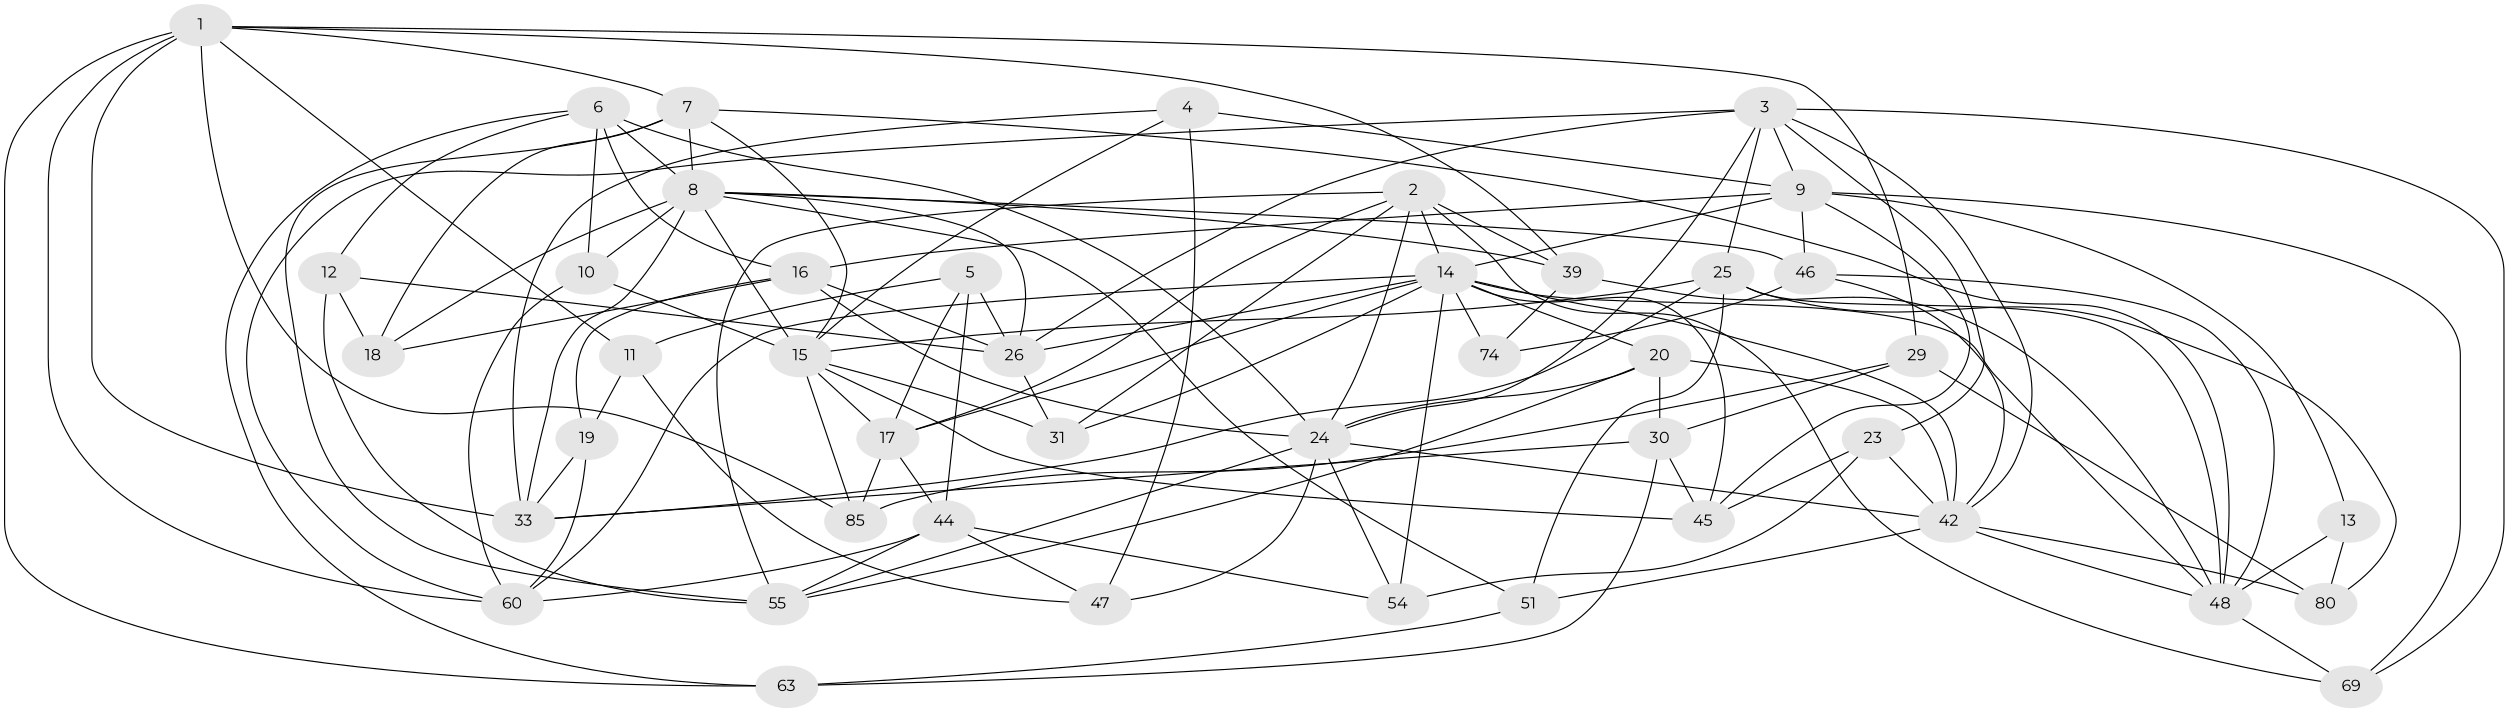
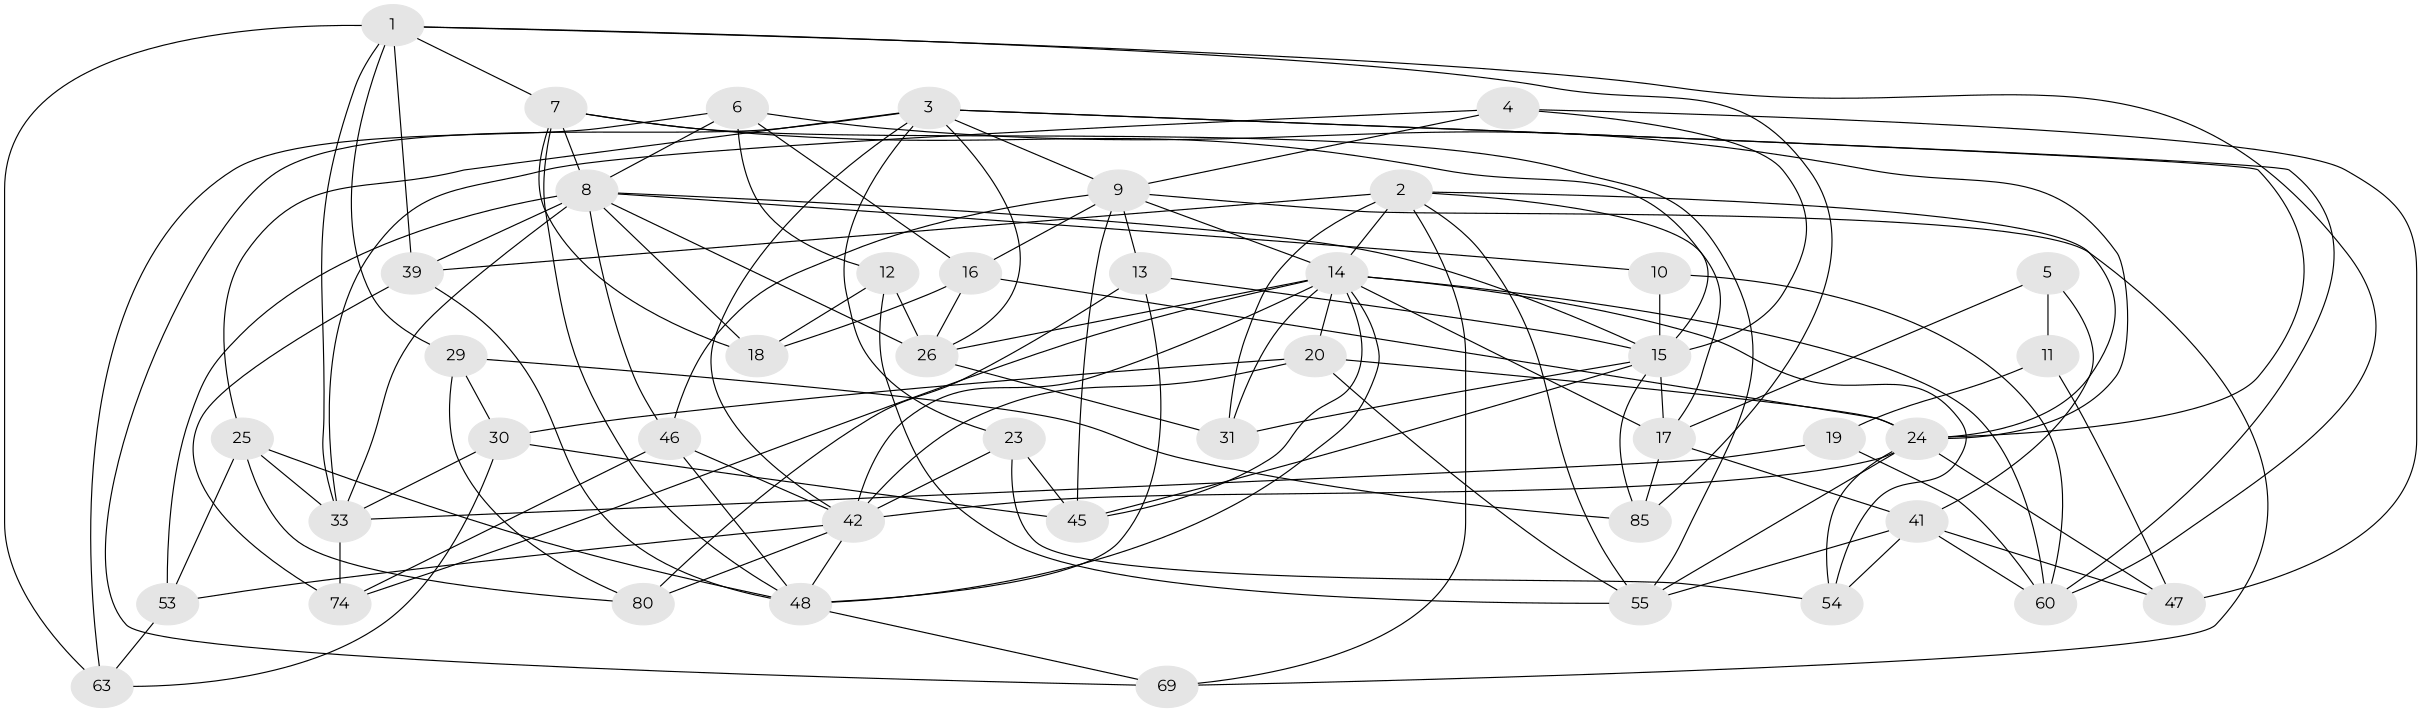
(593, 188) -> none
(413, 193) -> none
(992, 315) -> none
(616, 317) -> none
(1241, 320) -> (1378, 307)
(944, 521) -> (1917, 521)
none -> (340, 568)
(1529, 604) -> (168, 604)
